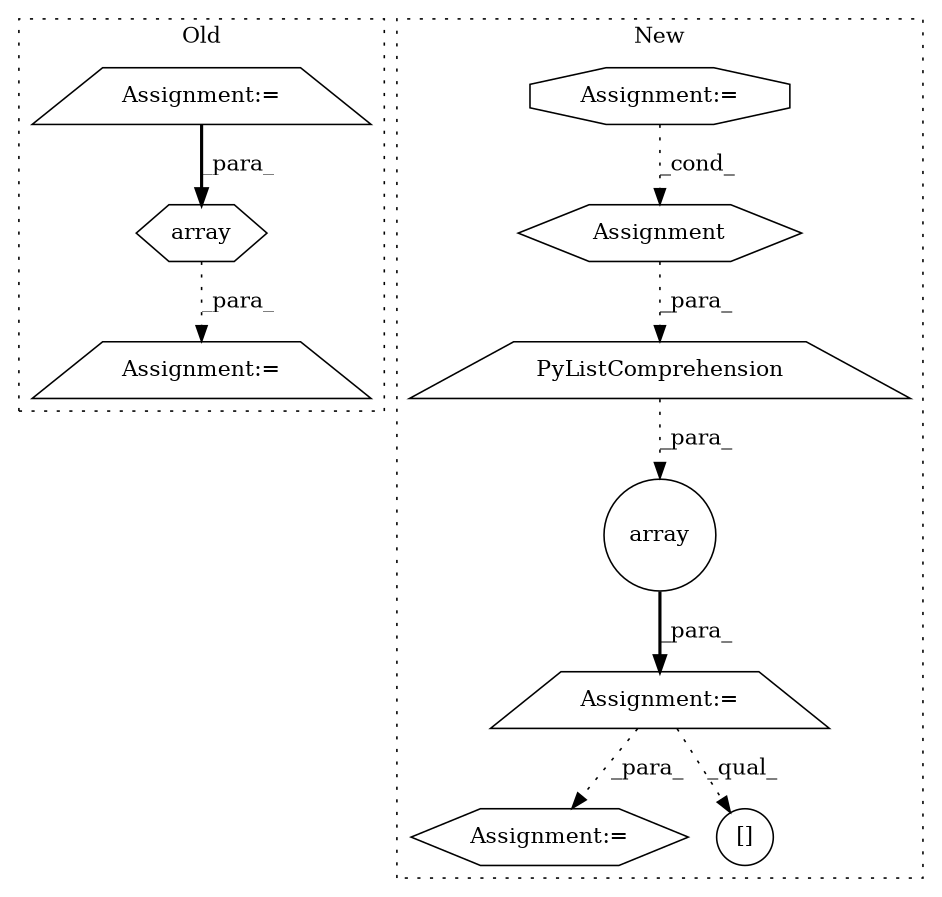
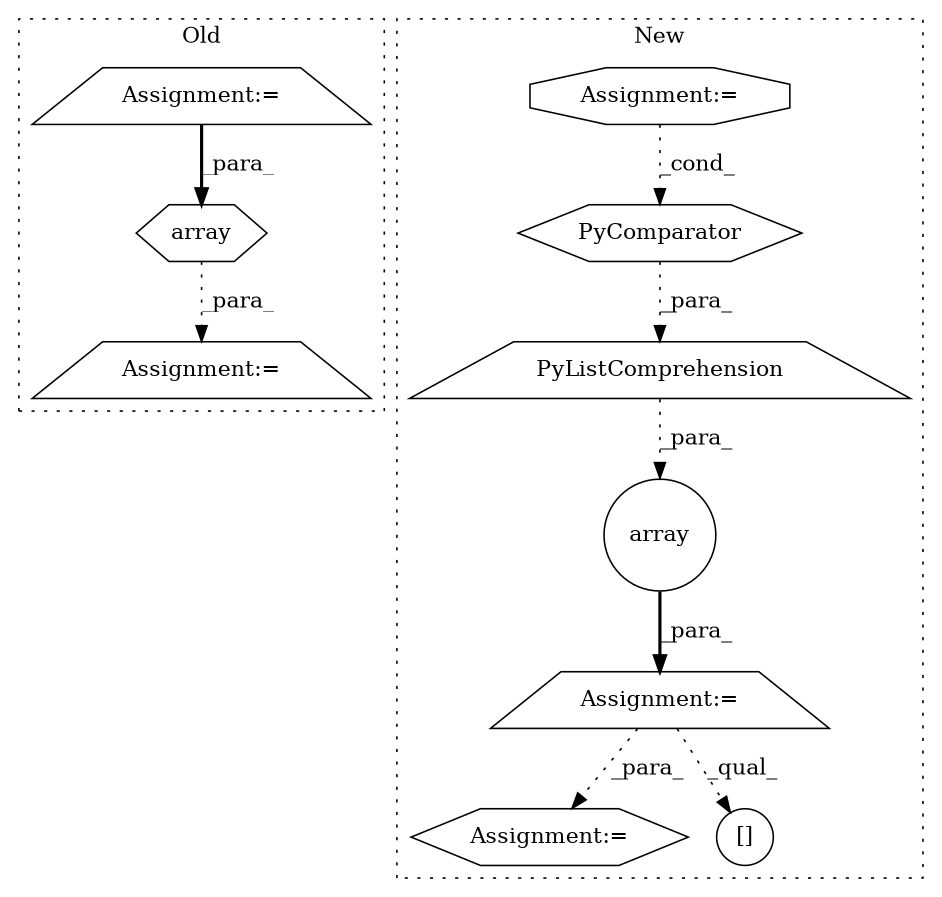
(660, 233) -> (660, 233)
